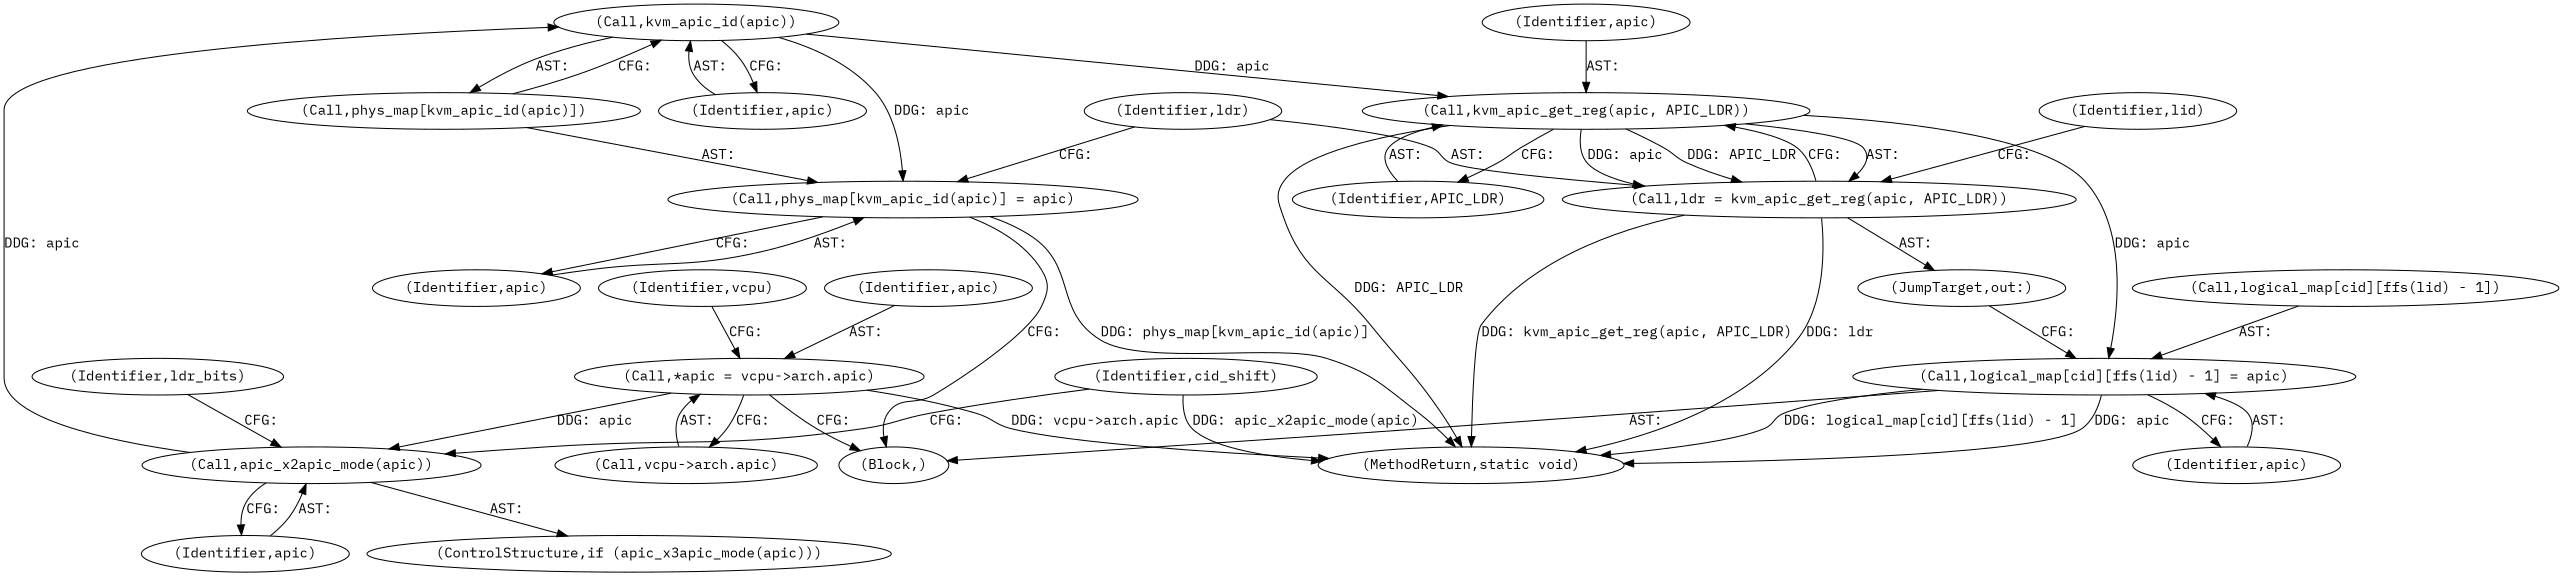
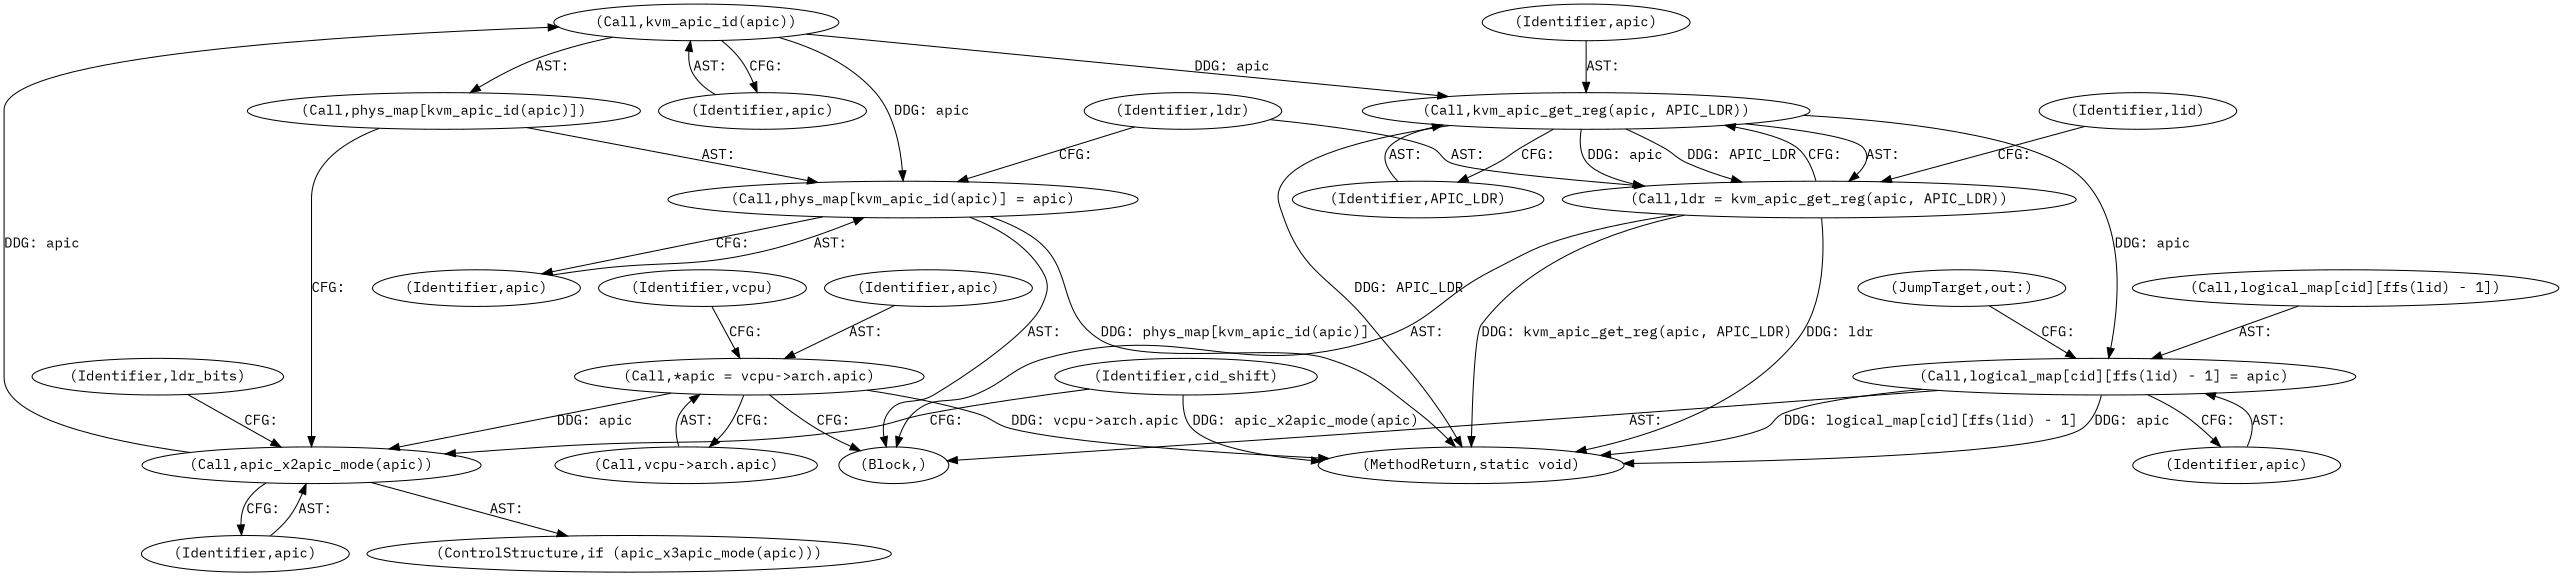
(584, 72) -> (312, 266)
(1887, 241) -> (1330, 350)
(1049, 332) -> (1049, 332)
